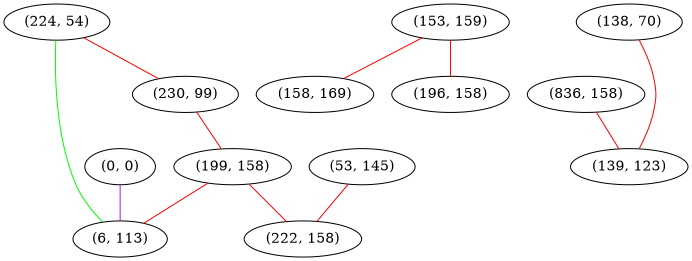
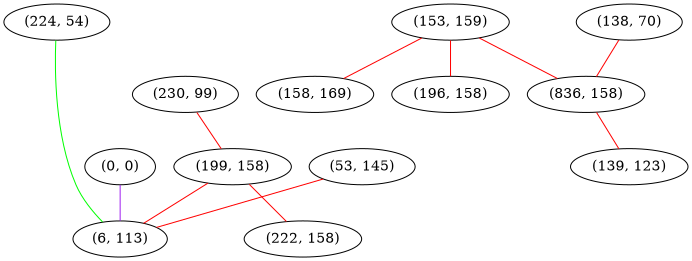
(121, 58) -> none
none -> (518, 58)
(656, 94) -> (608, 58)
(333, 203) -> (240, 203)
